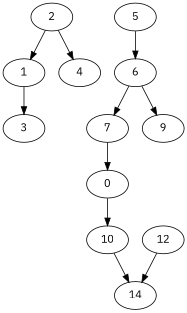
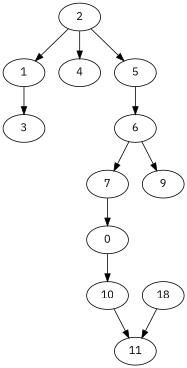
none -> (105, 42)
(163, 240) -> (163, 296)
(135, 296) -> (135, 351)
